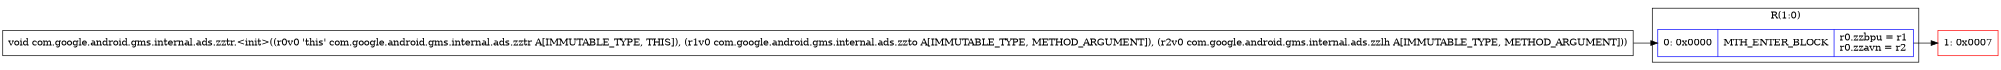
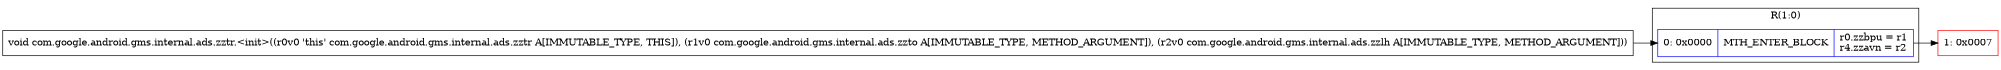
(1873, 48) -> (1873, 48)
